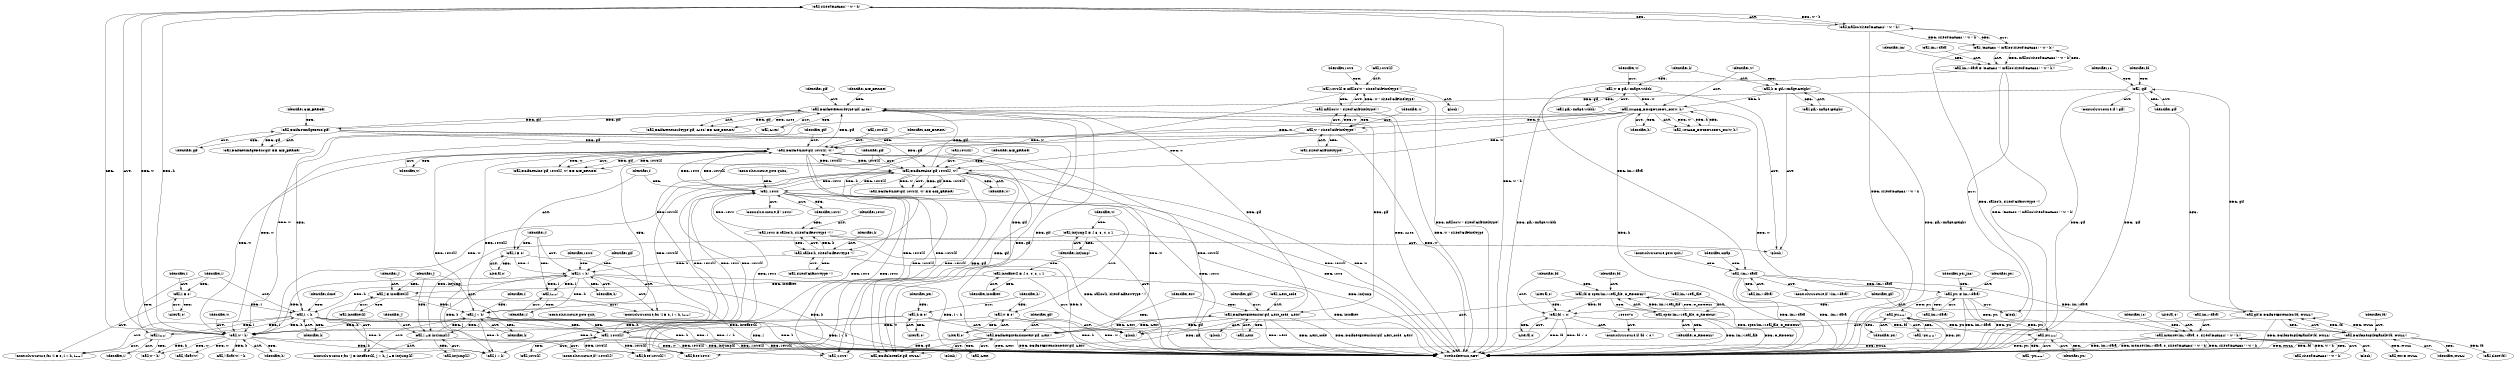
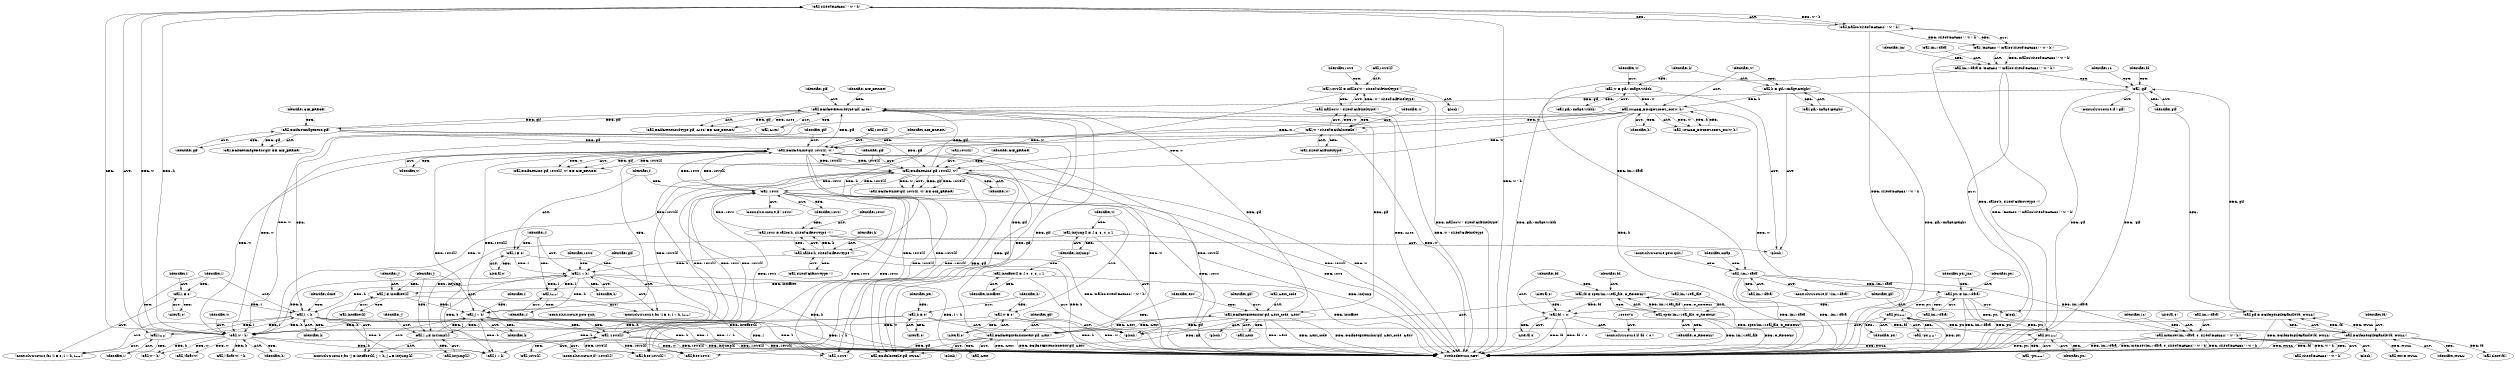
(2067, 62) -> (2078, 80)
(1331, 130) -> (1331, 130)
(763, 171) -> none
(1115, 294) -> (1115, 294)
(2279, 315) -> (2279, 315)
